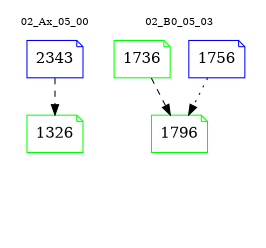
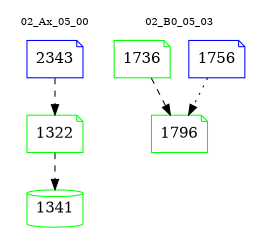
(55, 134) -> (55, 134)
none -> (55, 209)
